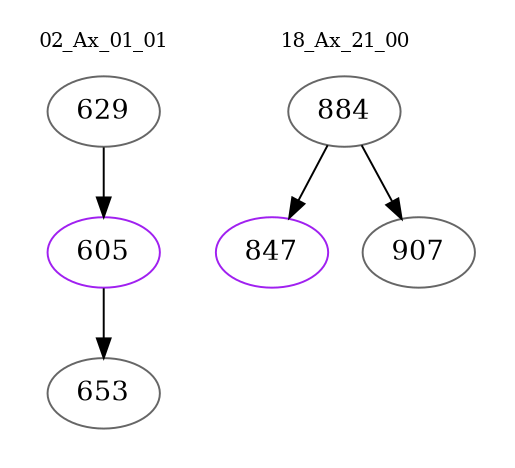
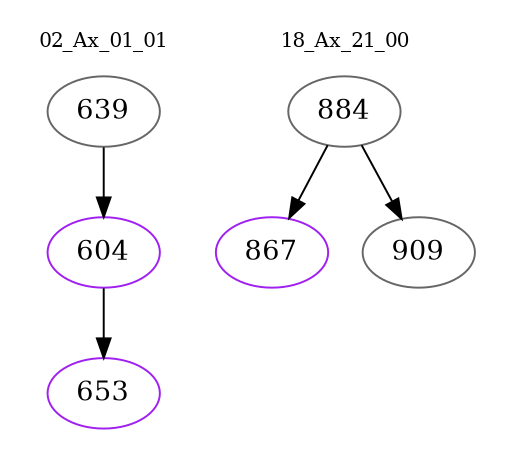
(104, 112) -> (104, 112)
(104, 252) -> (104, 252)
(272, 252) -> (272, 252)
(419, 252) -> (419, 252)
(104, 393) -> (104, 393)
